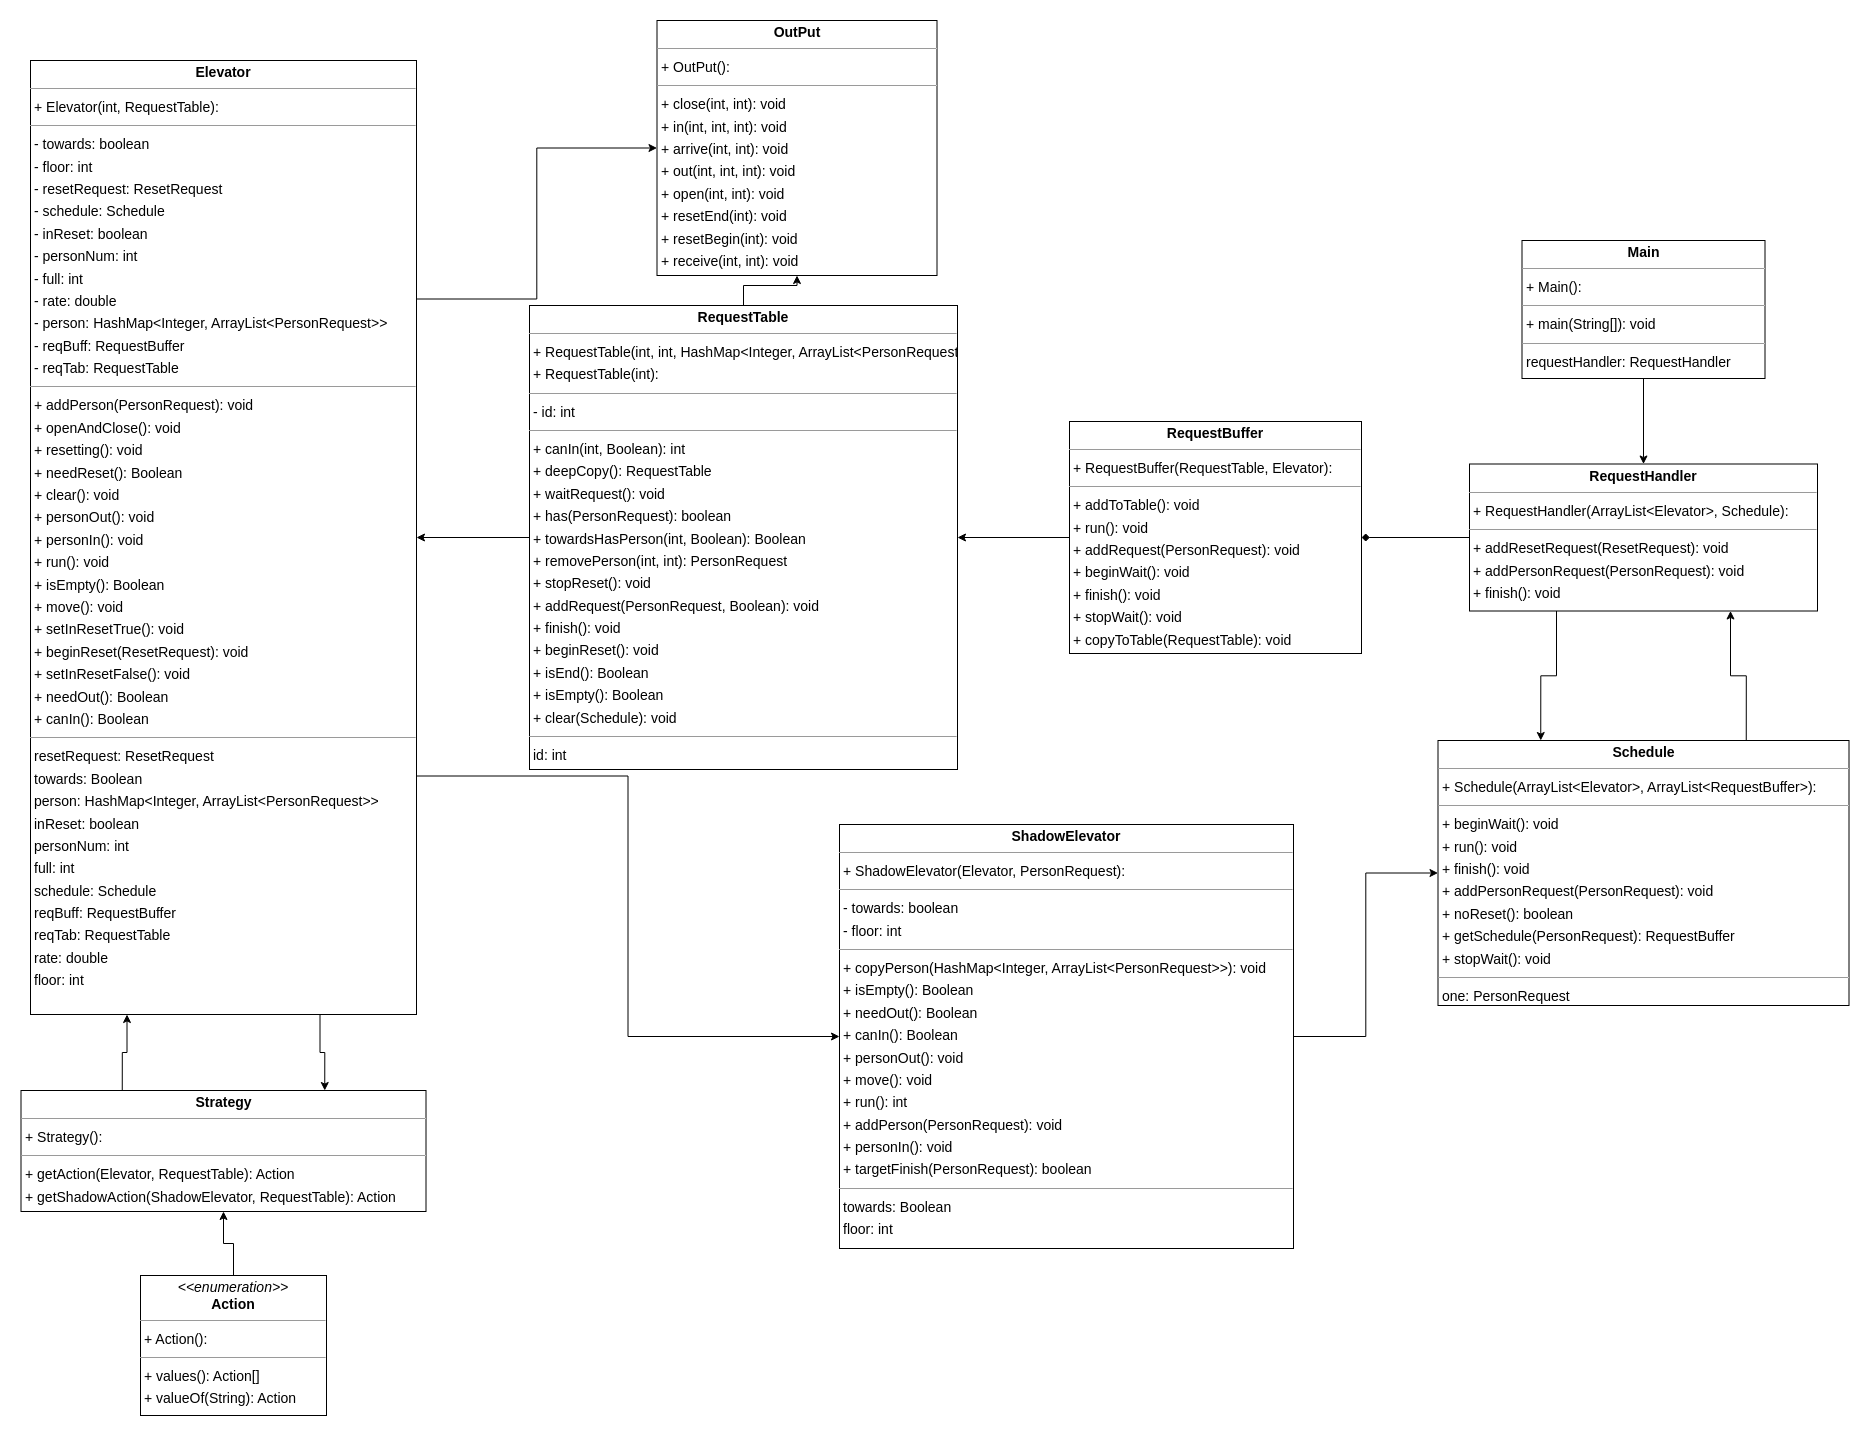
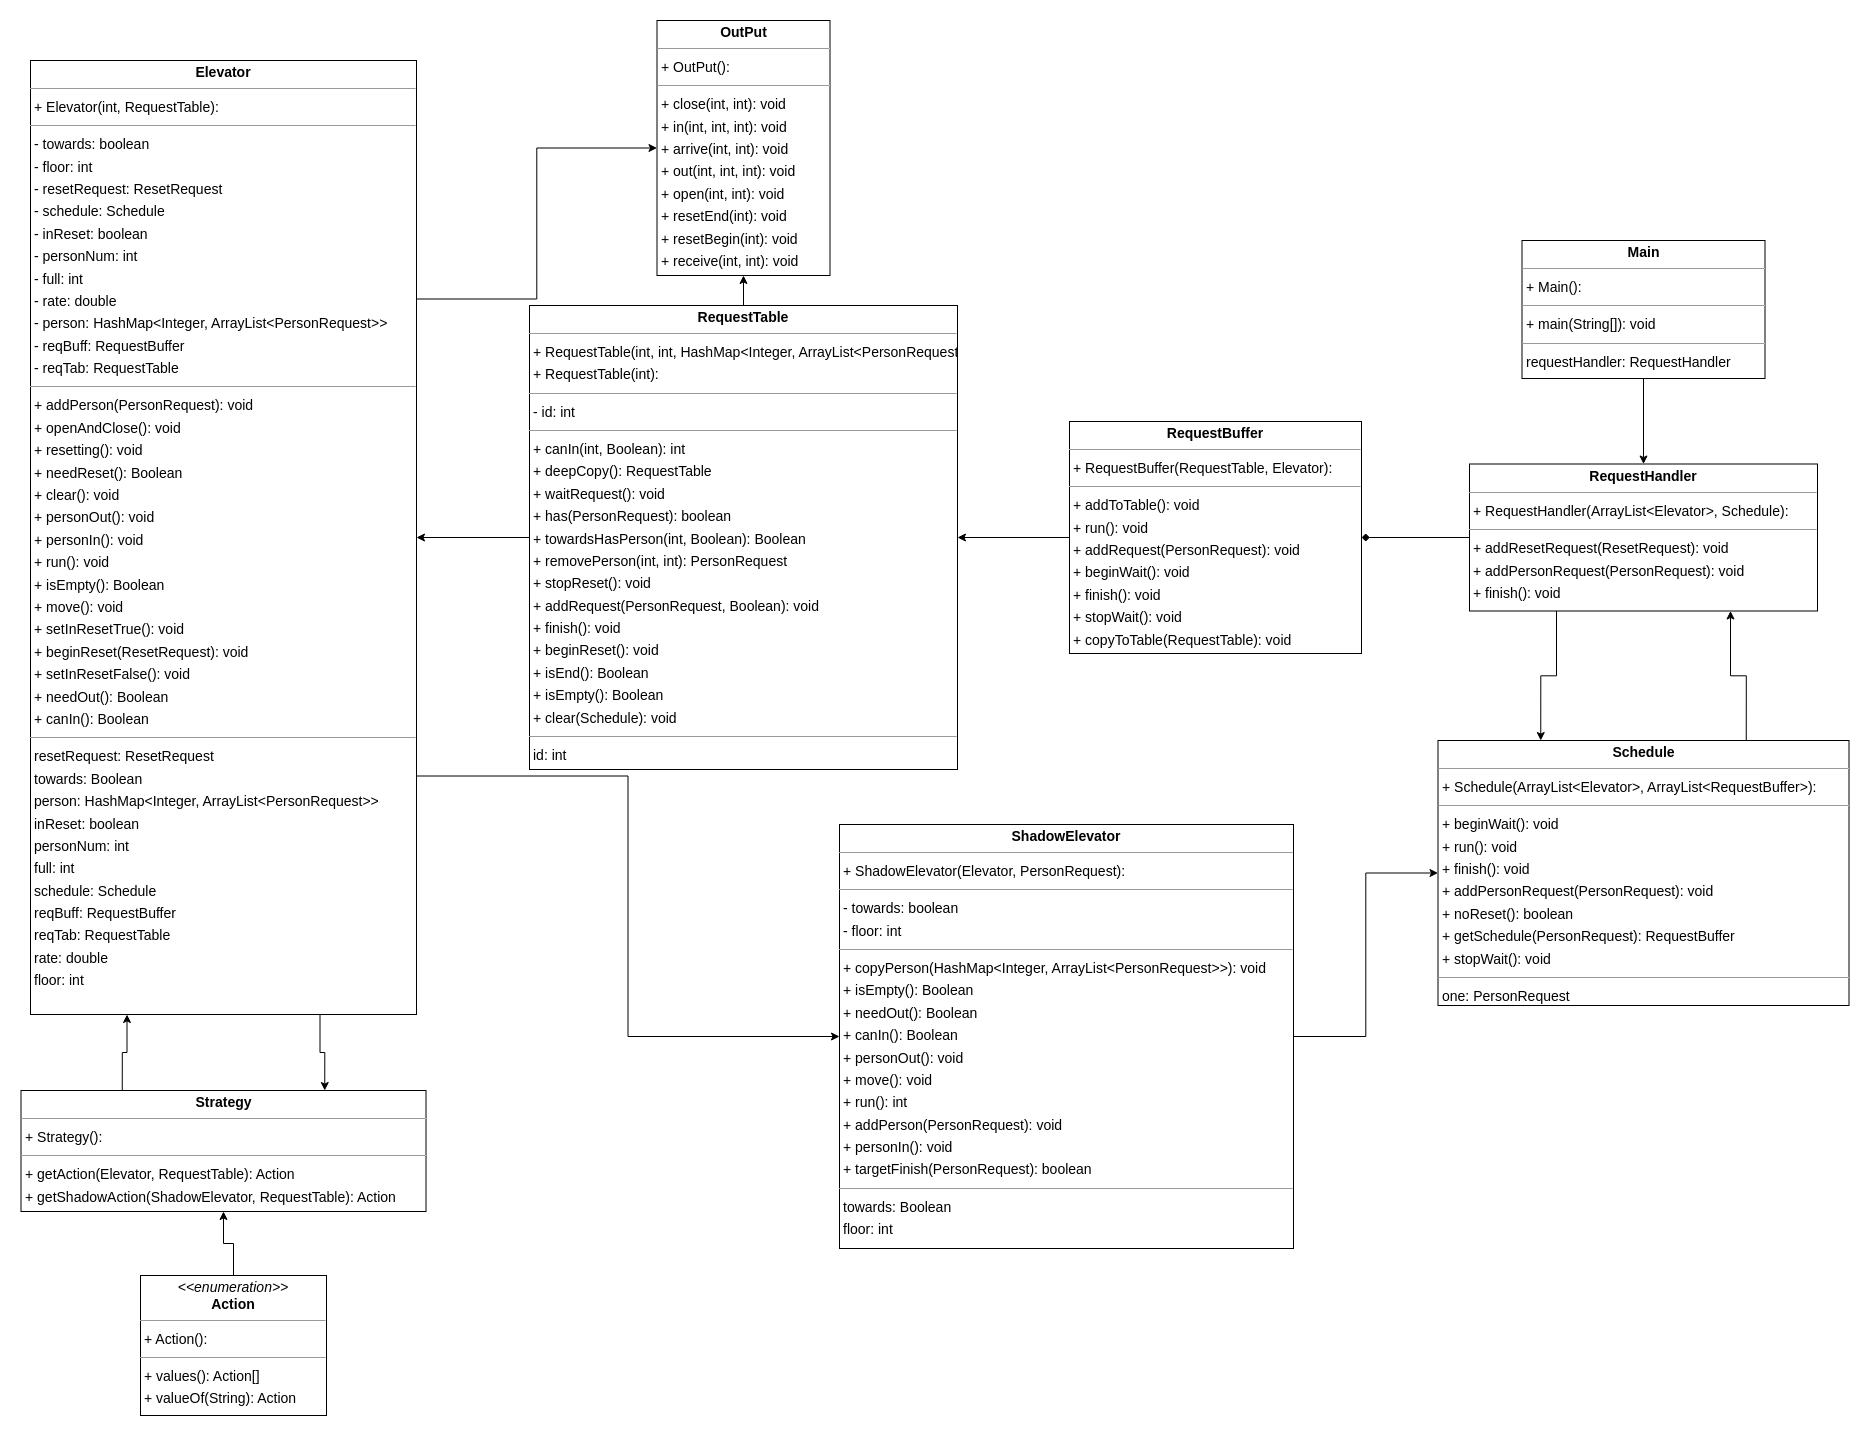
(797, 148) -> (744, 148)
